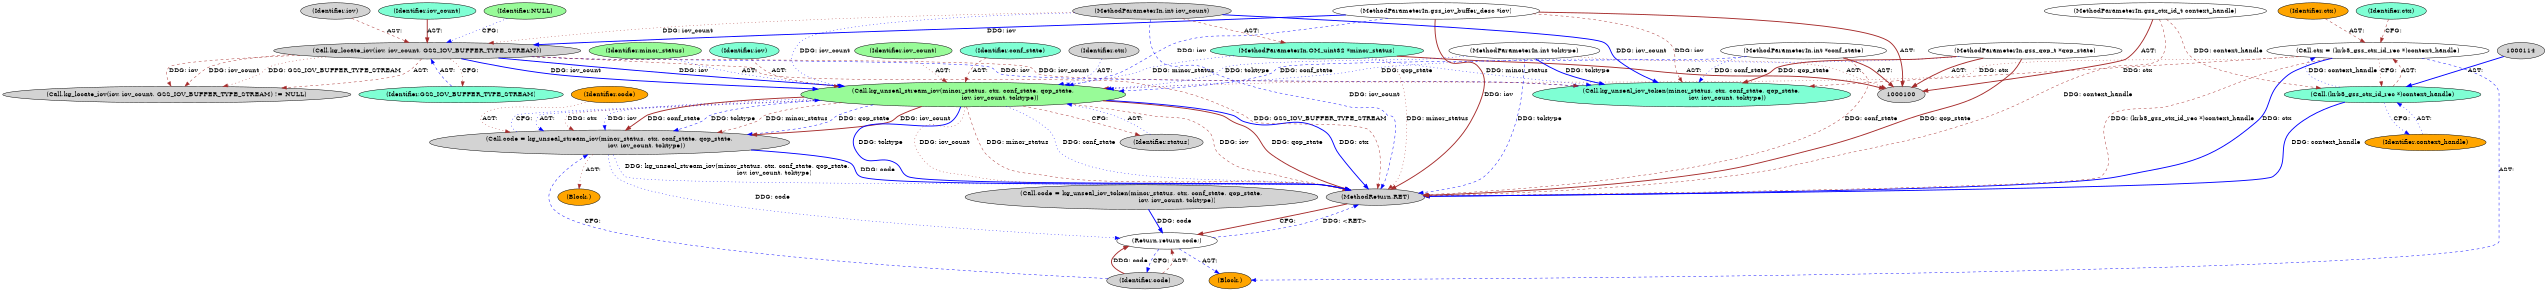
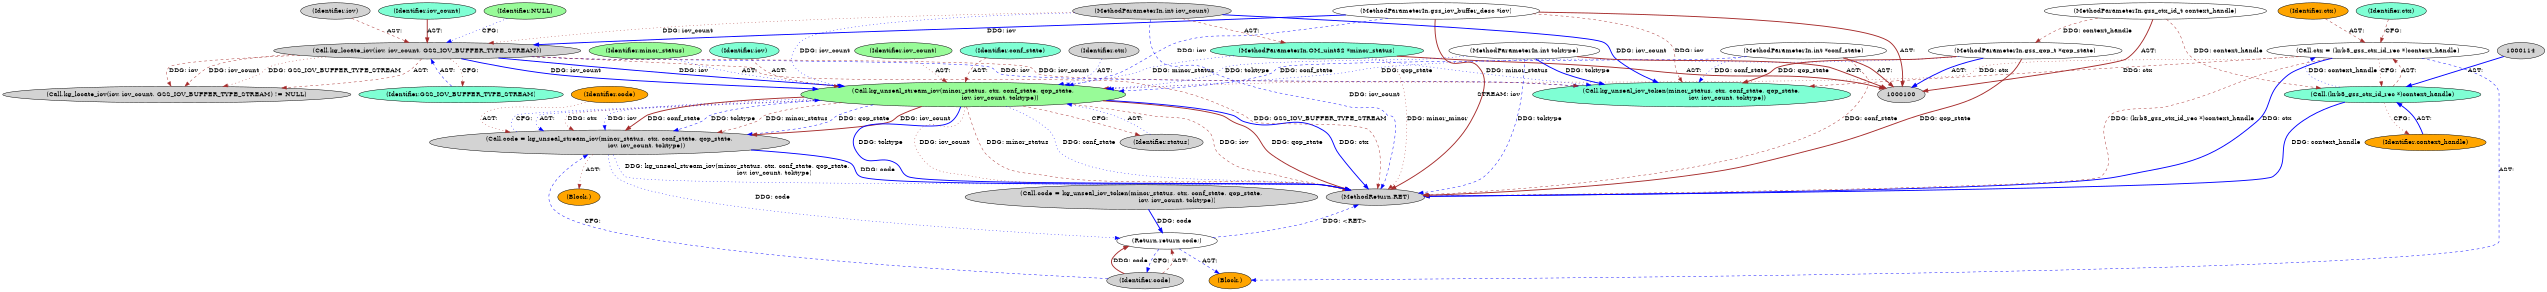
(1731, 61) -> (1731, 61)
(1948, 68) -> (1948, 68)
(1499, 95) -> (1499, 95)
(1438, 118) -> (1438, 118)
(2414, 118) -> (2414, 118)
(2392, 120) -> (2392, 120)
(1823, 159) -> (2067, 26)
(1275, 219) -> none
